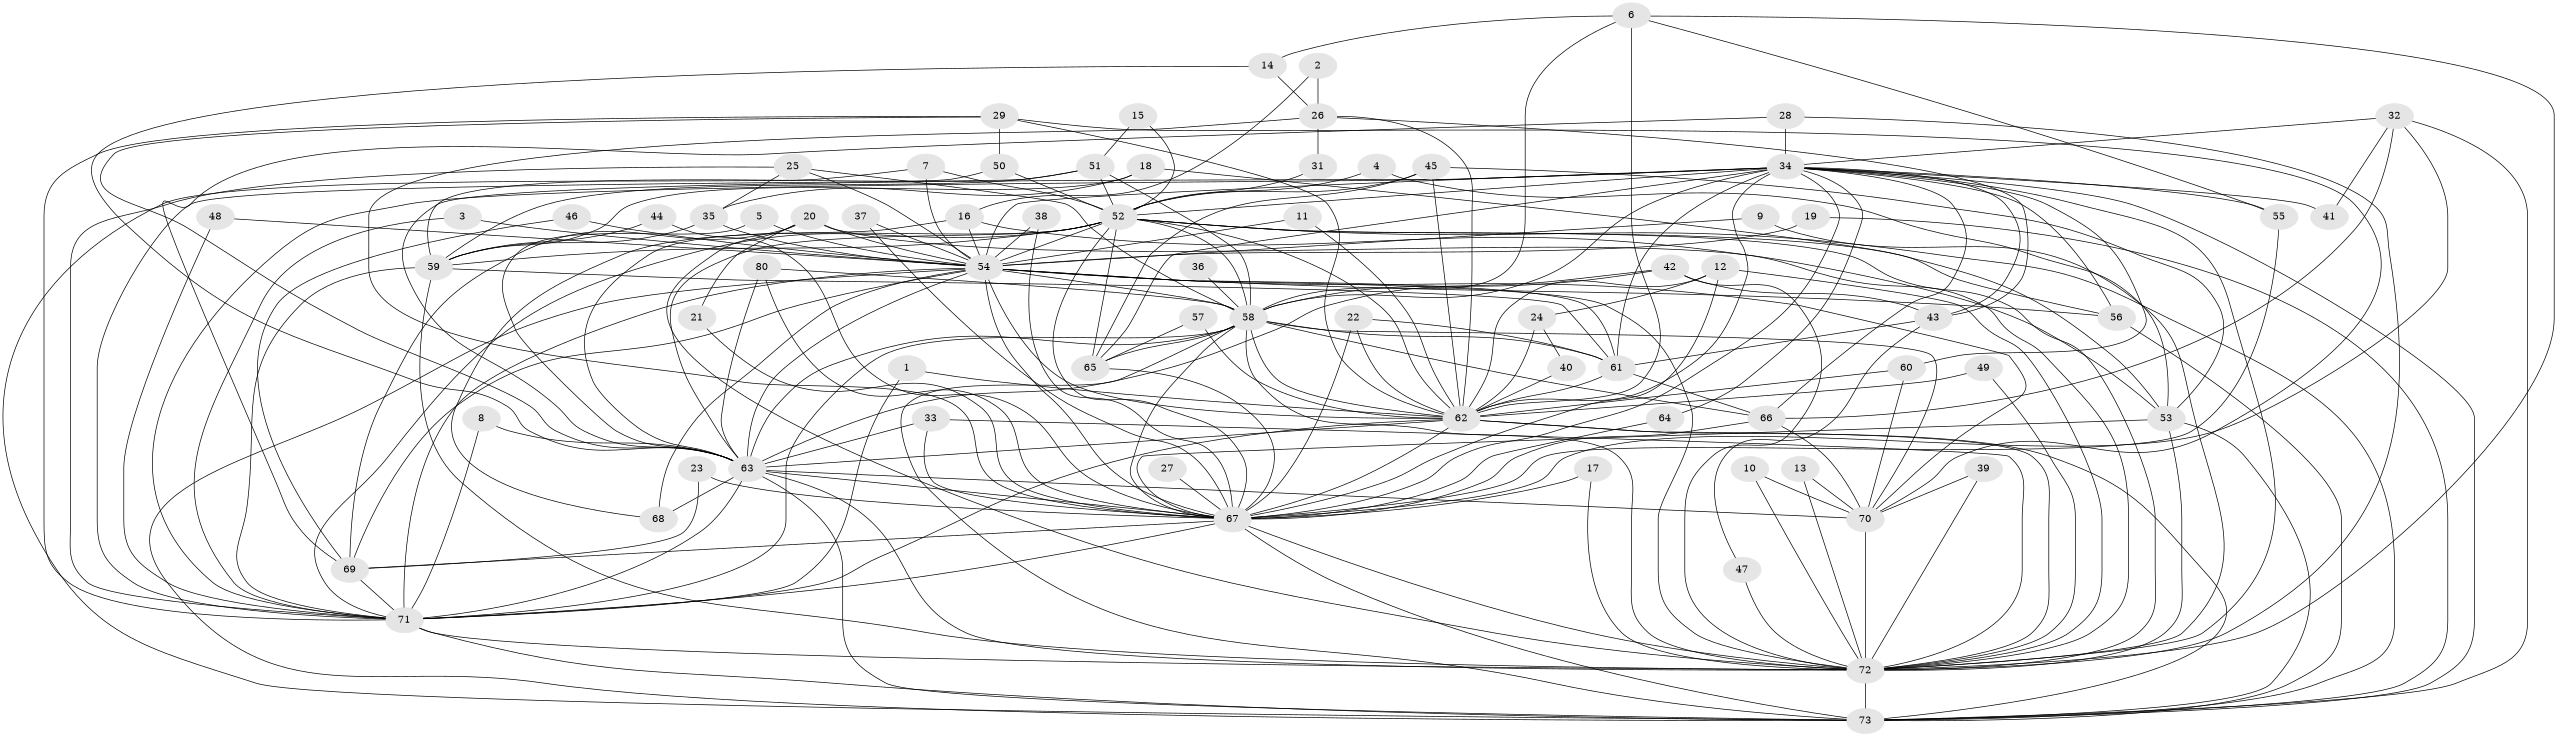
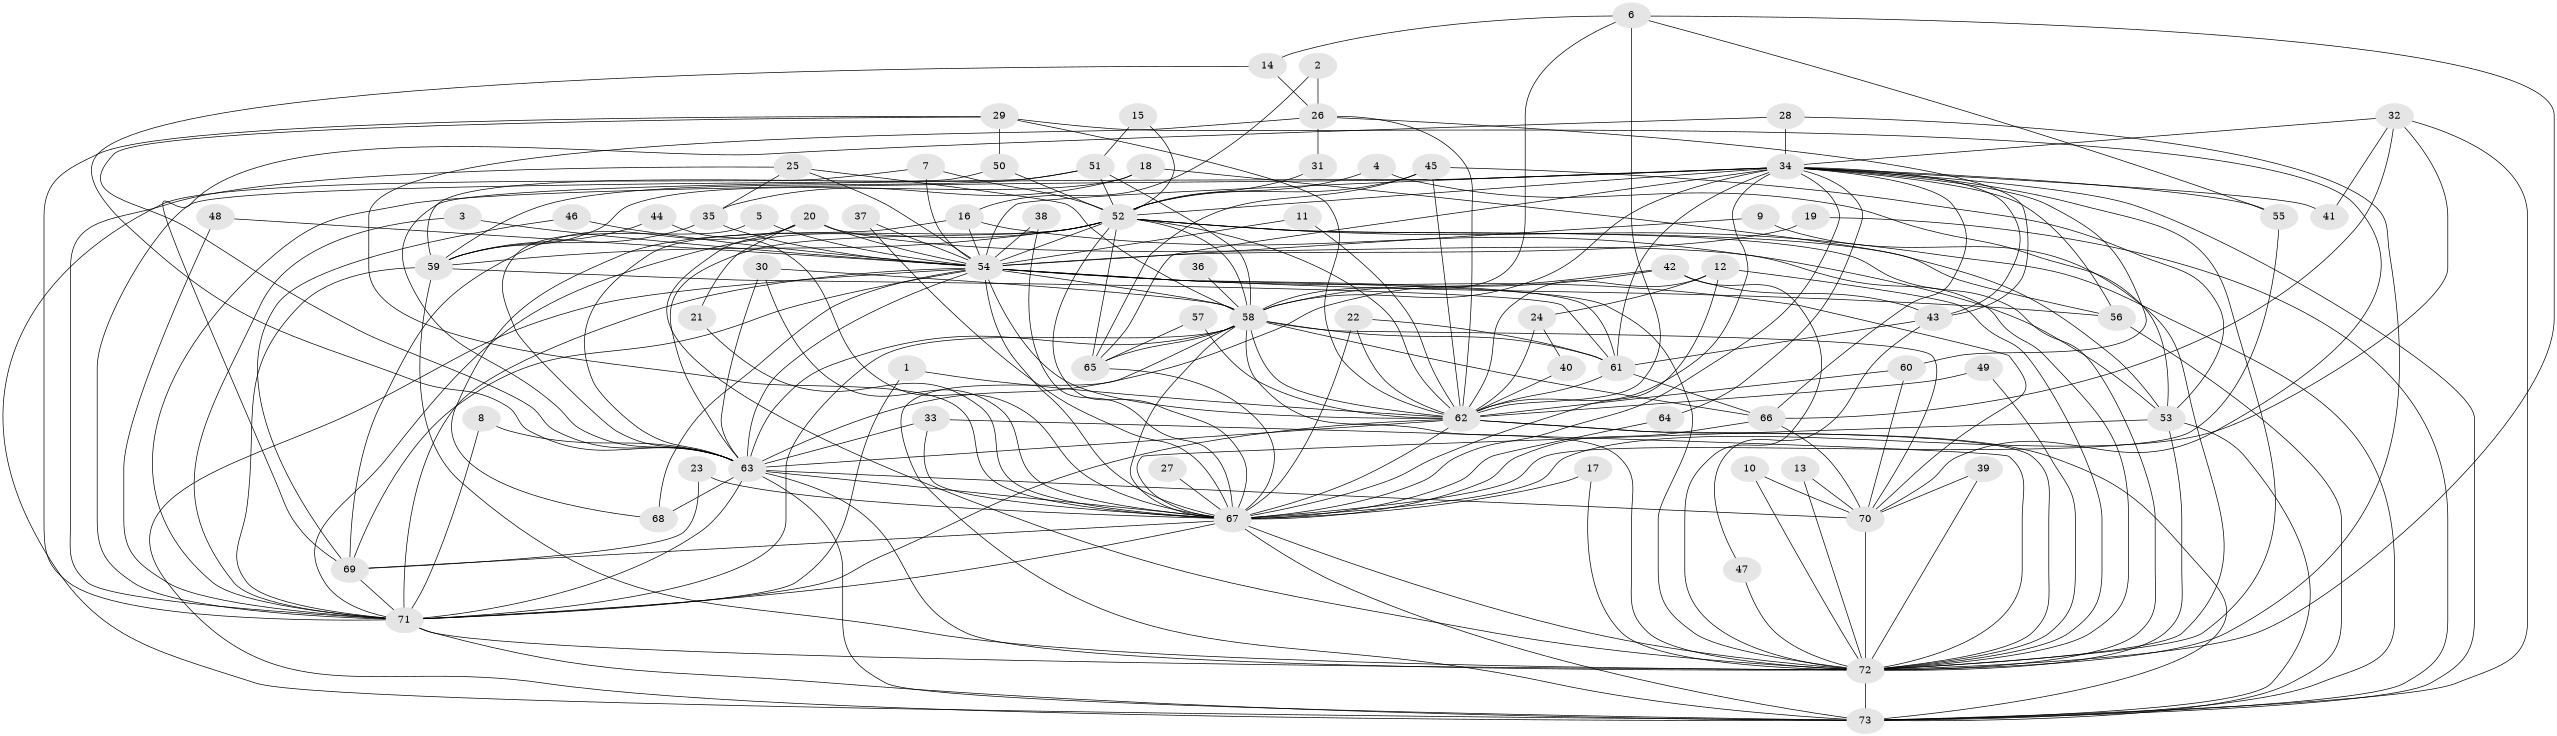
(762, 267) -> (762, 267)
